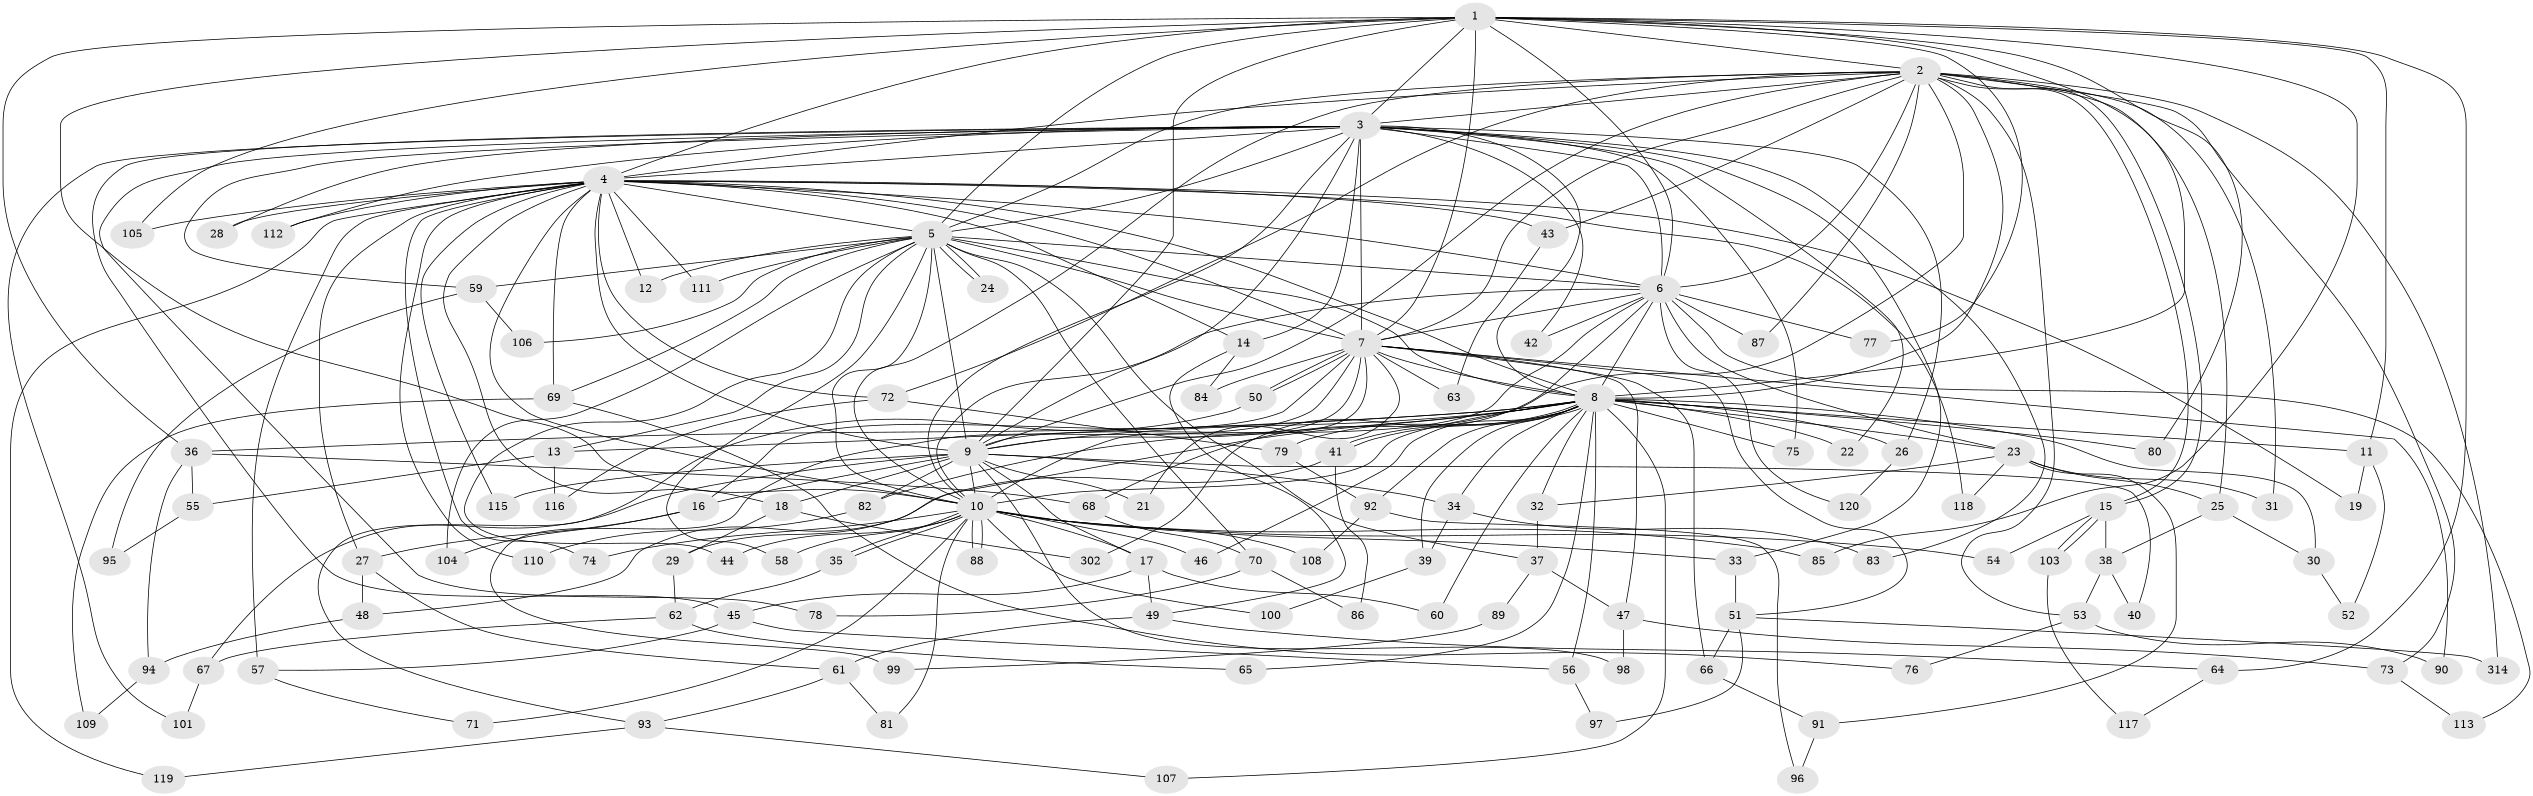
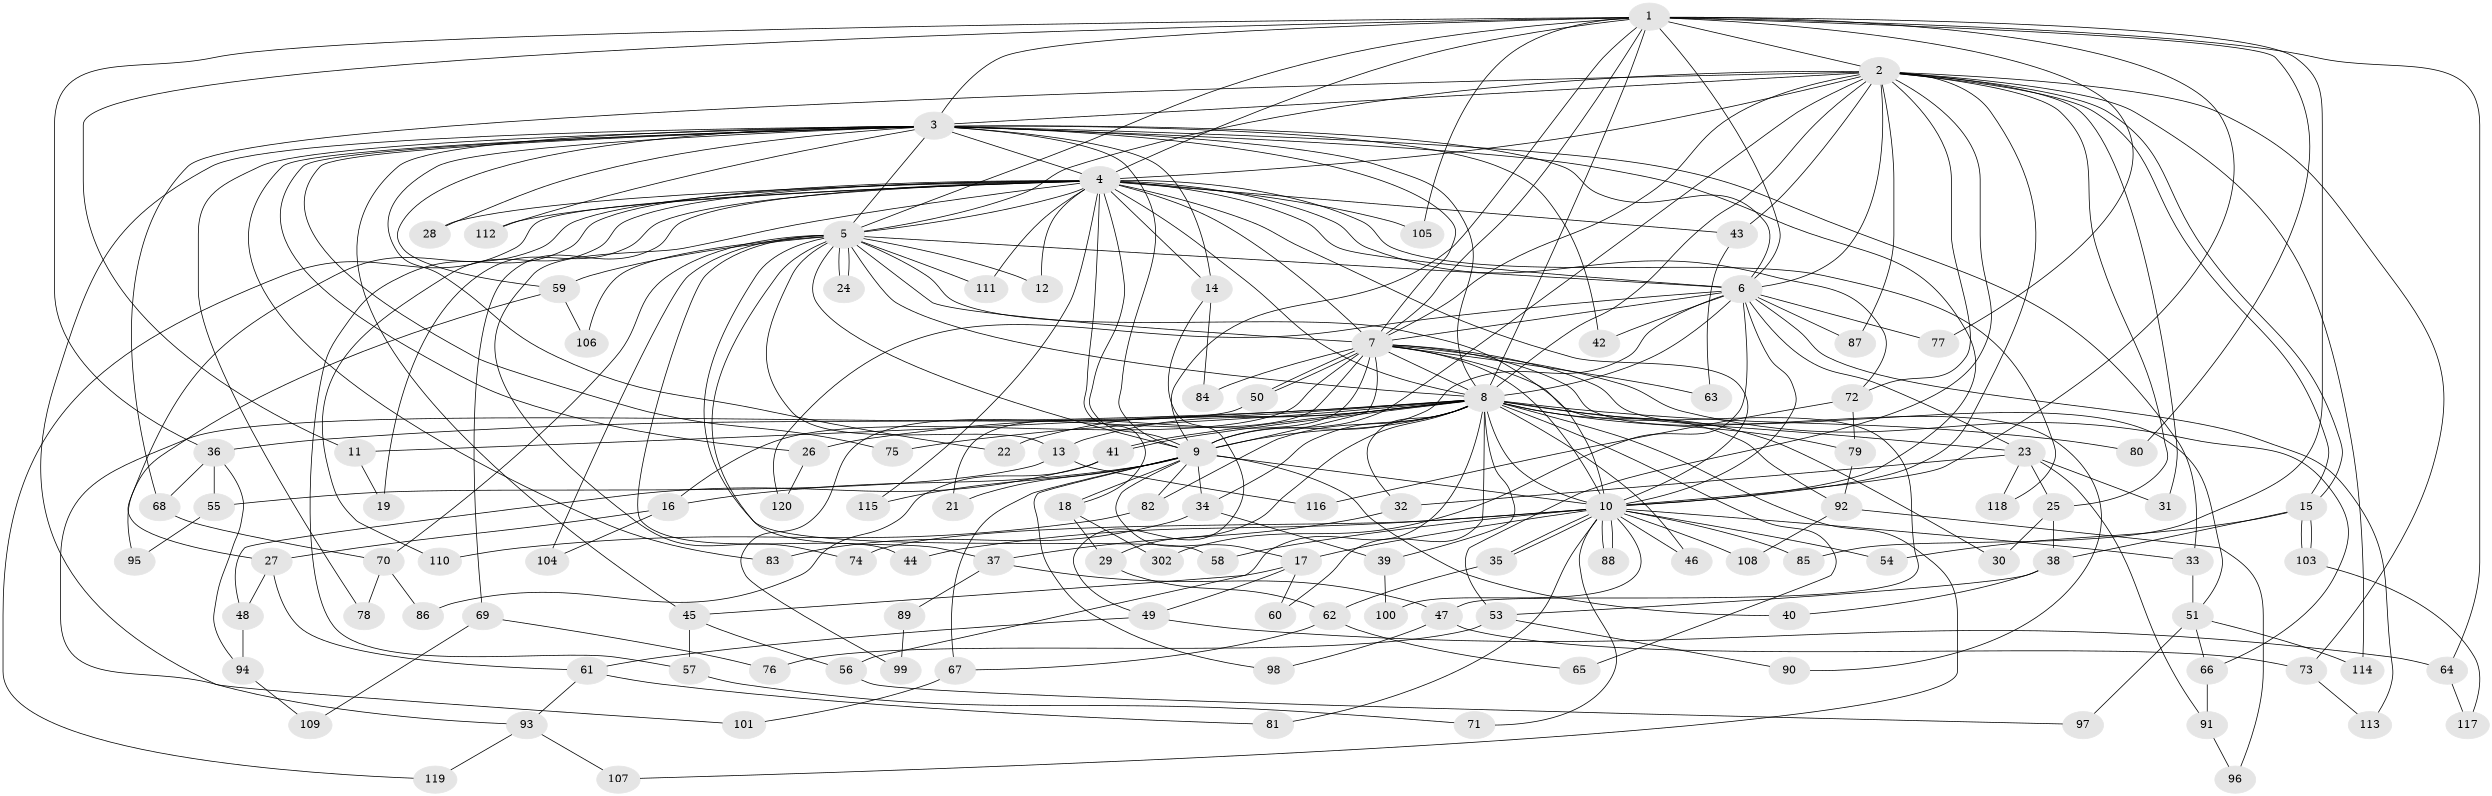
(742, 312) -> none
(2349, 616) -> none
(2498, 671) -> (2362, 671)
